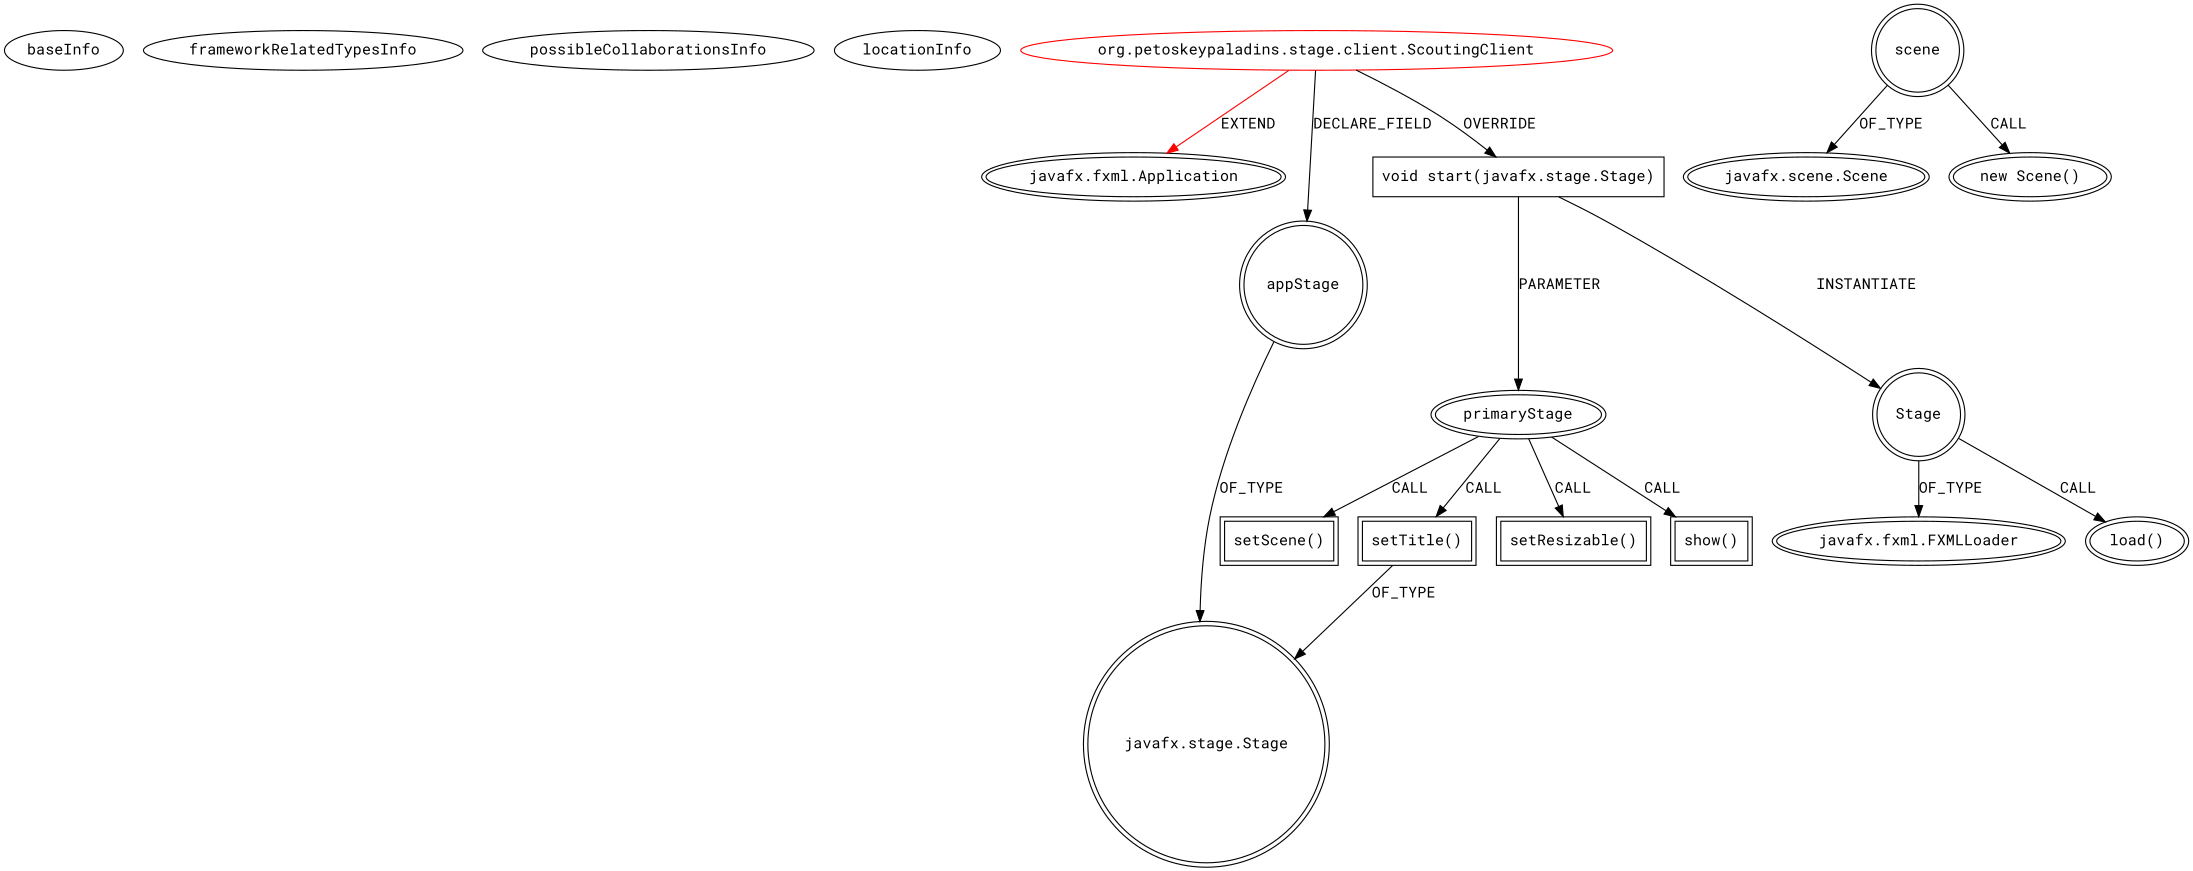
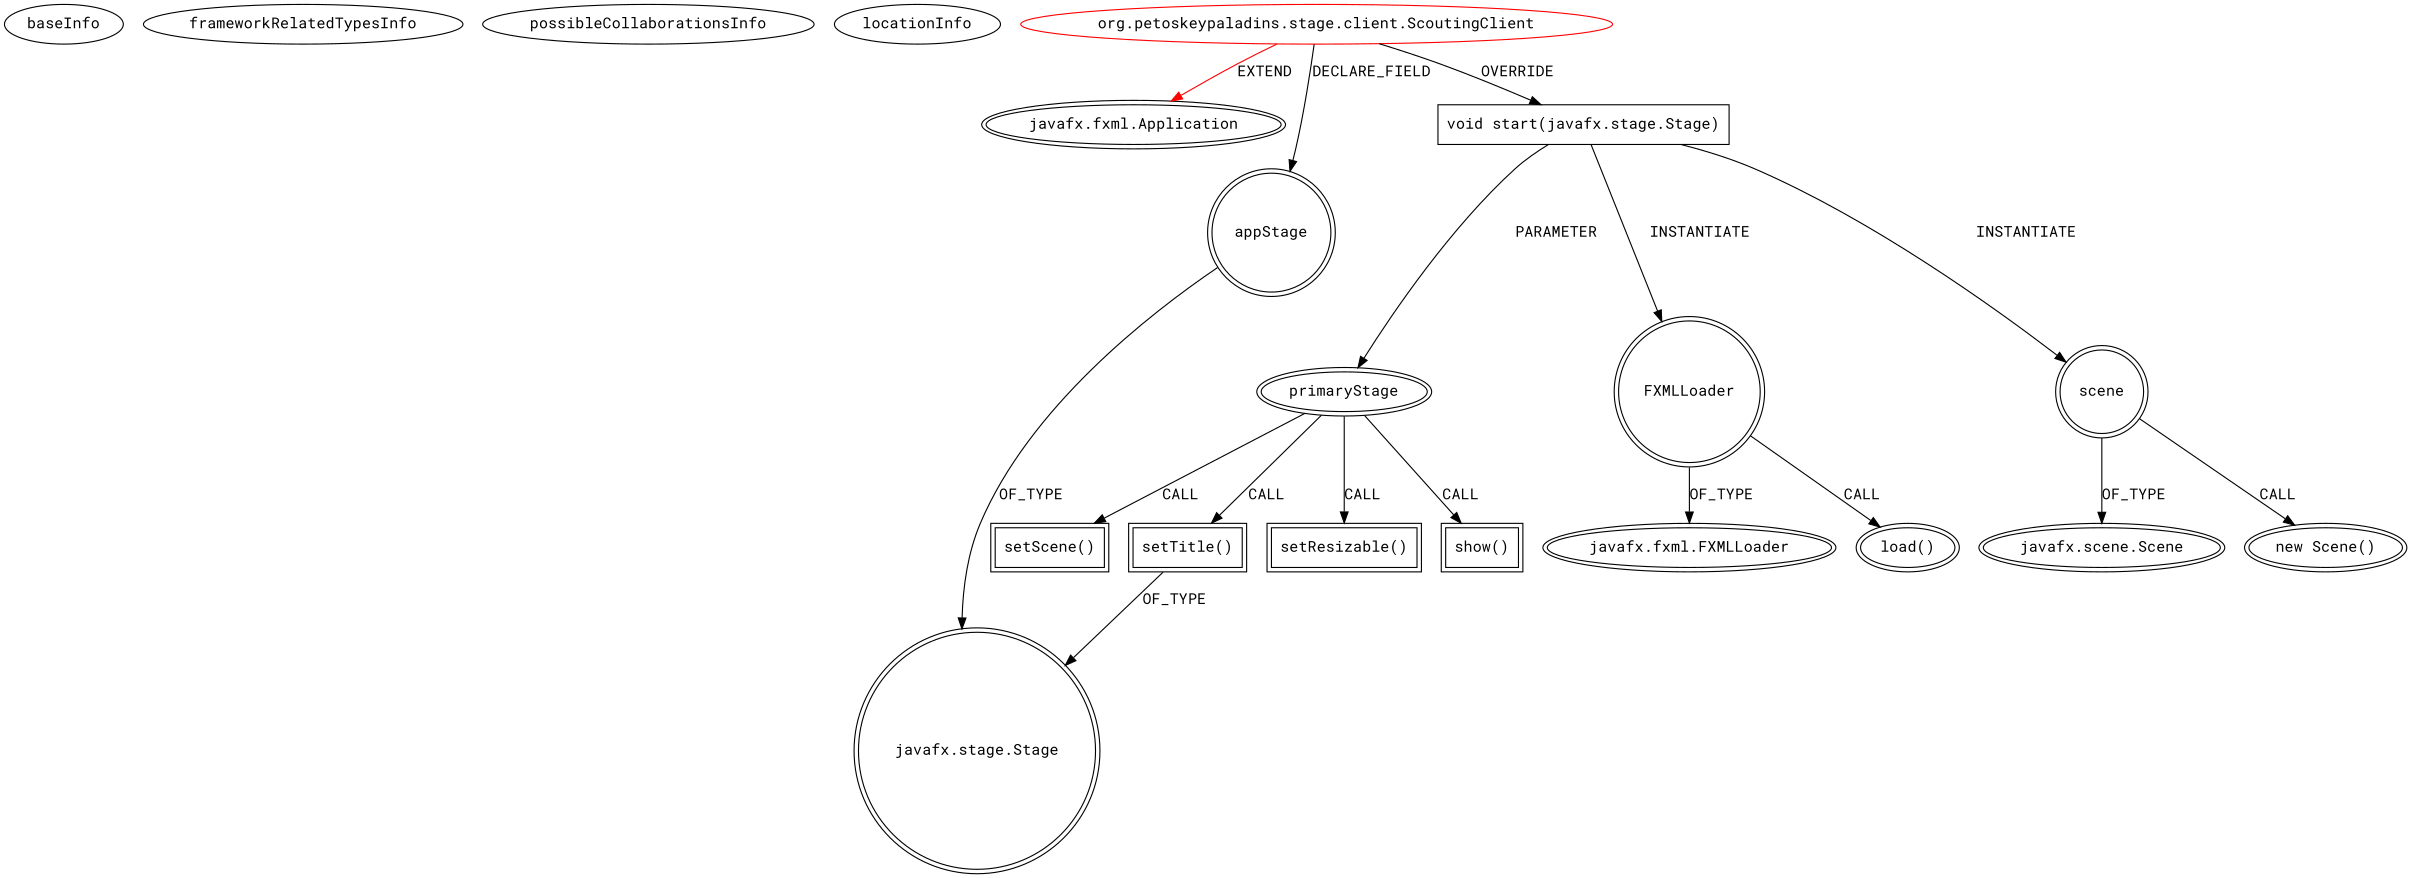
none -> (1878, 233)
(1919, 415) -> (1689, 392)
